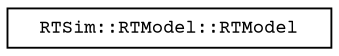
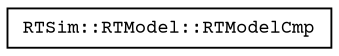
(169, 28) -> (169, 28)
